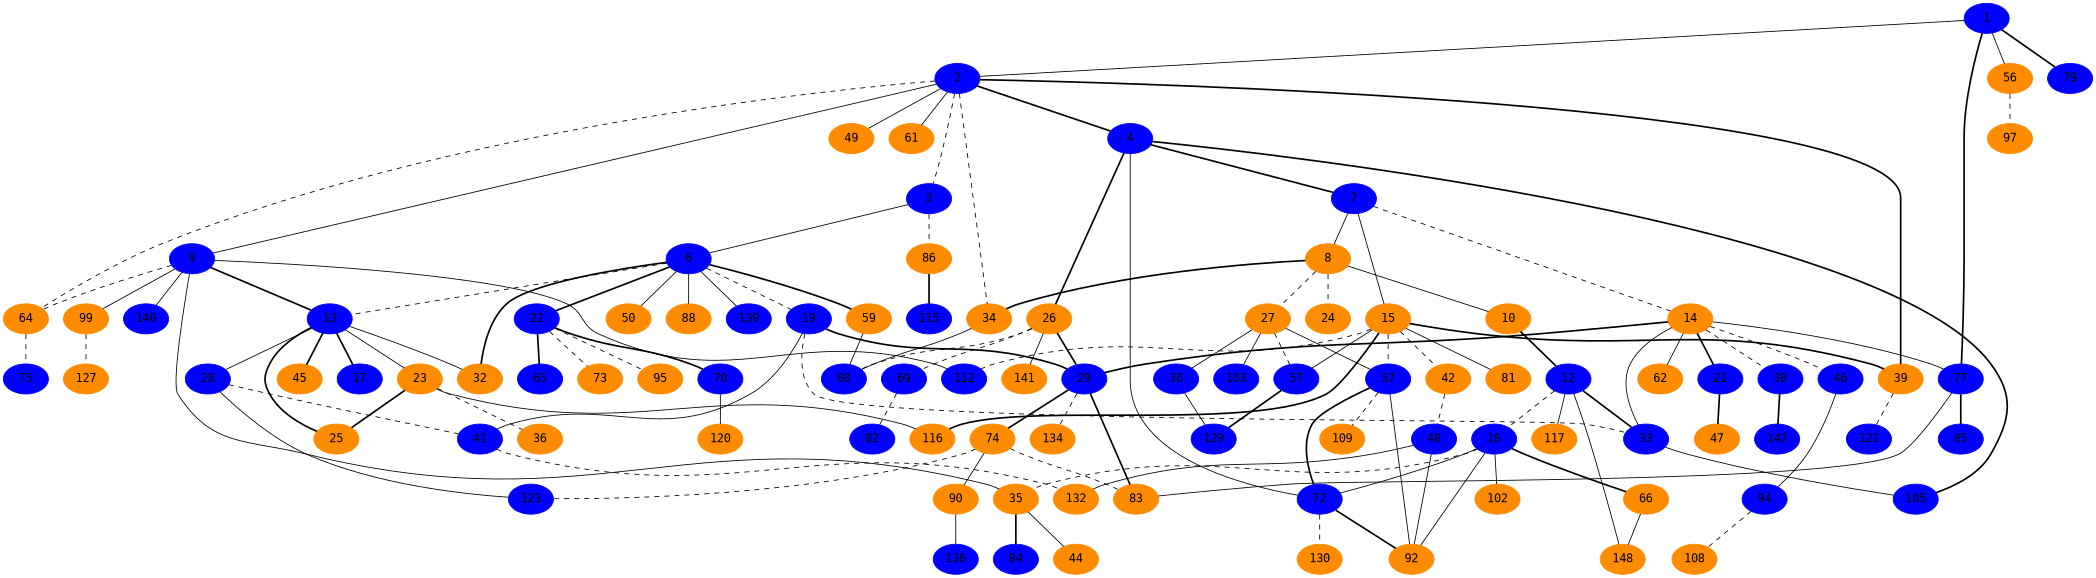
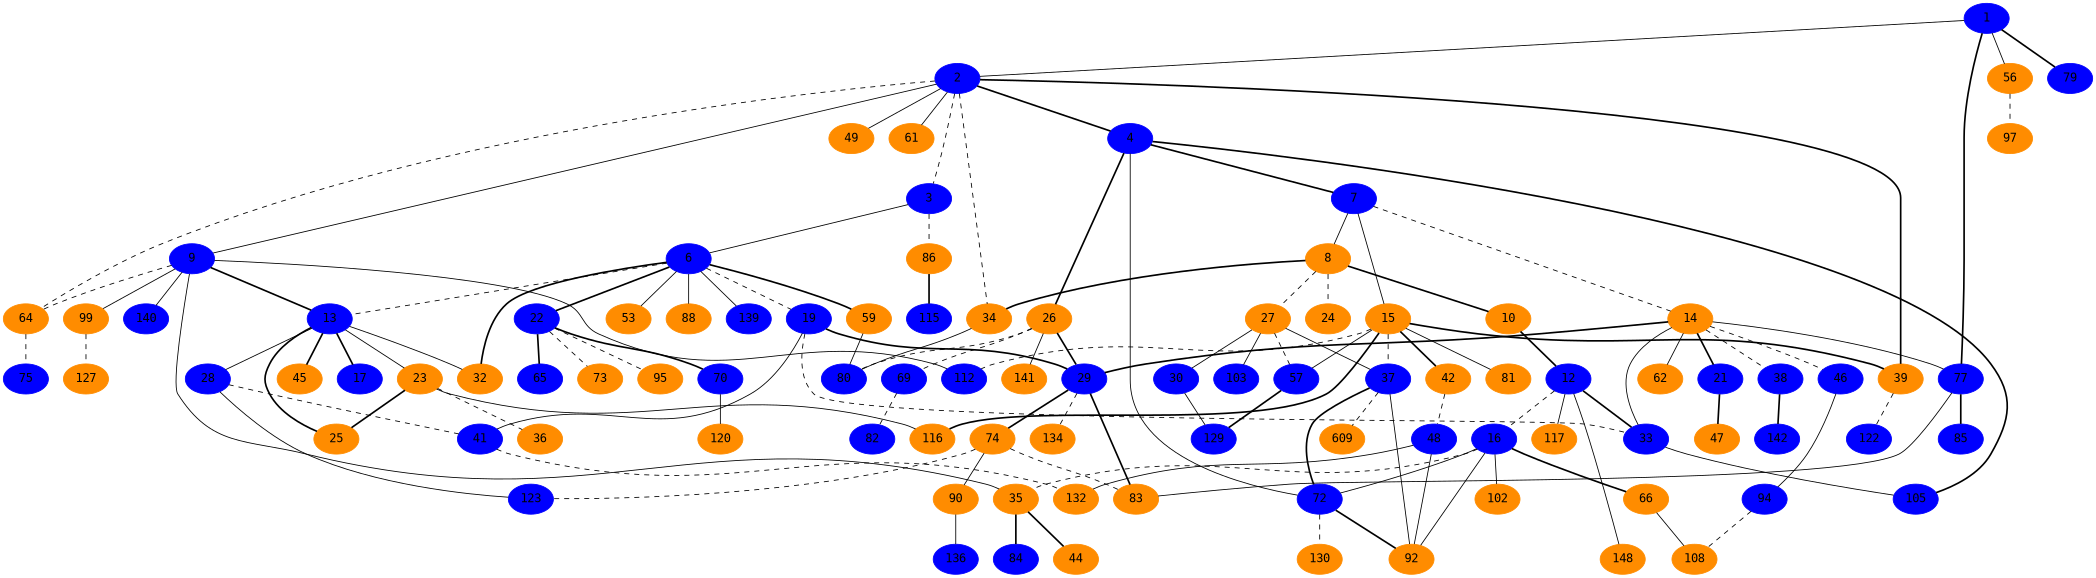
(1418, 289) -> (1418, 289)
(629, 319) -> (629, 319)
(1418, 349) -> (1418, 349)
(1342, 439) -> (1342, 439)
(1046, 529) -> (1046, 529)
(1634, 529) -> (1670, 529)
